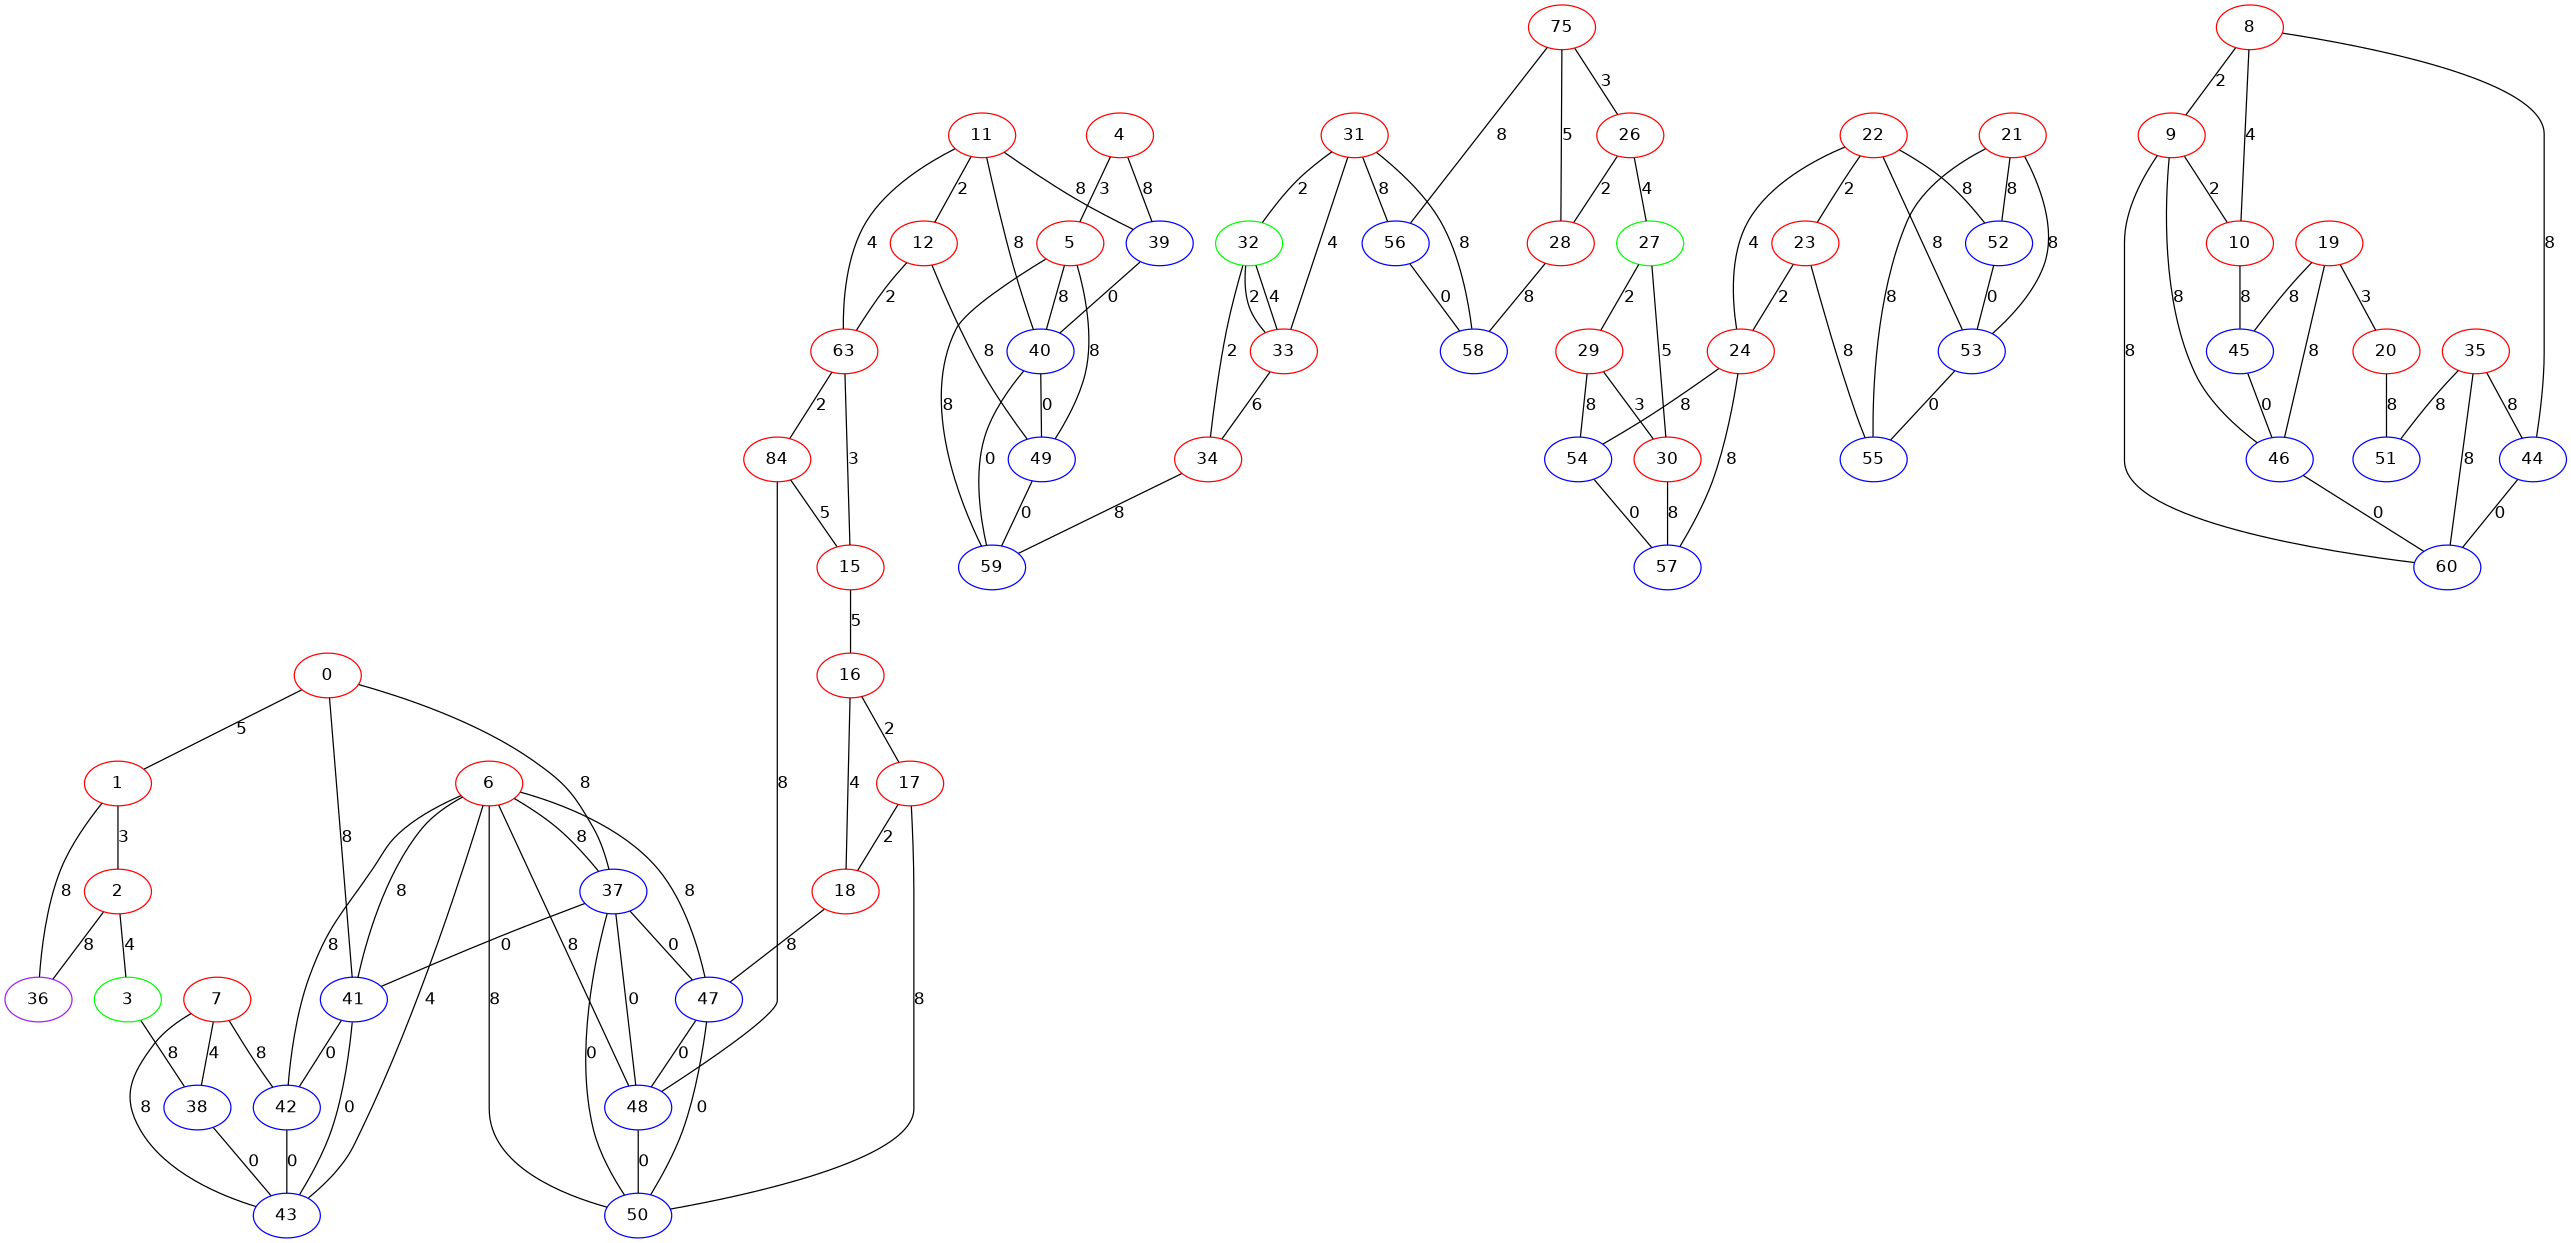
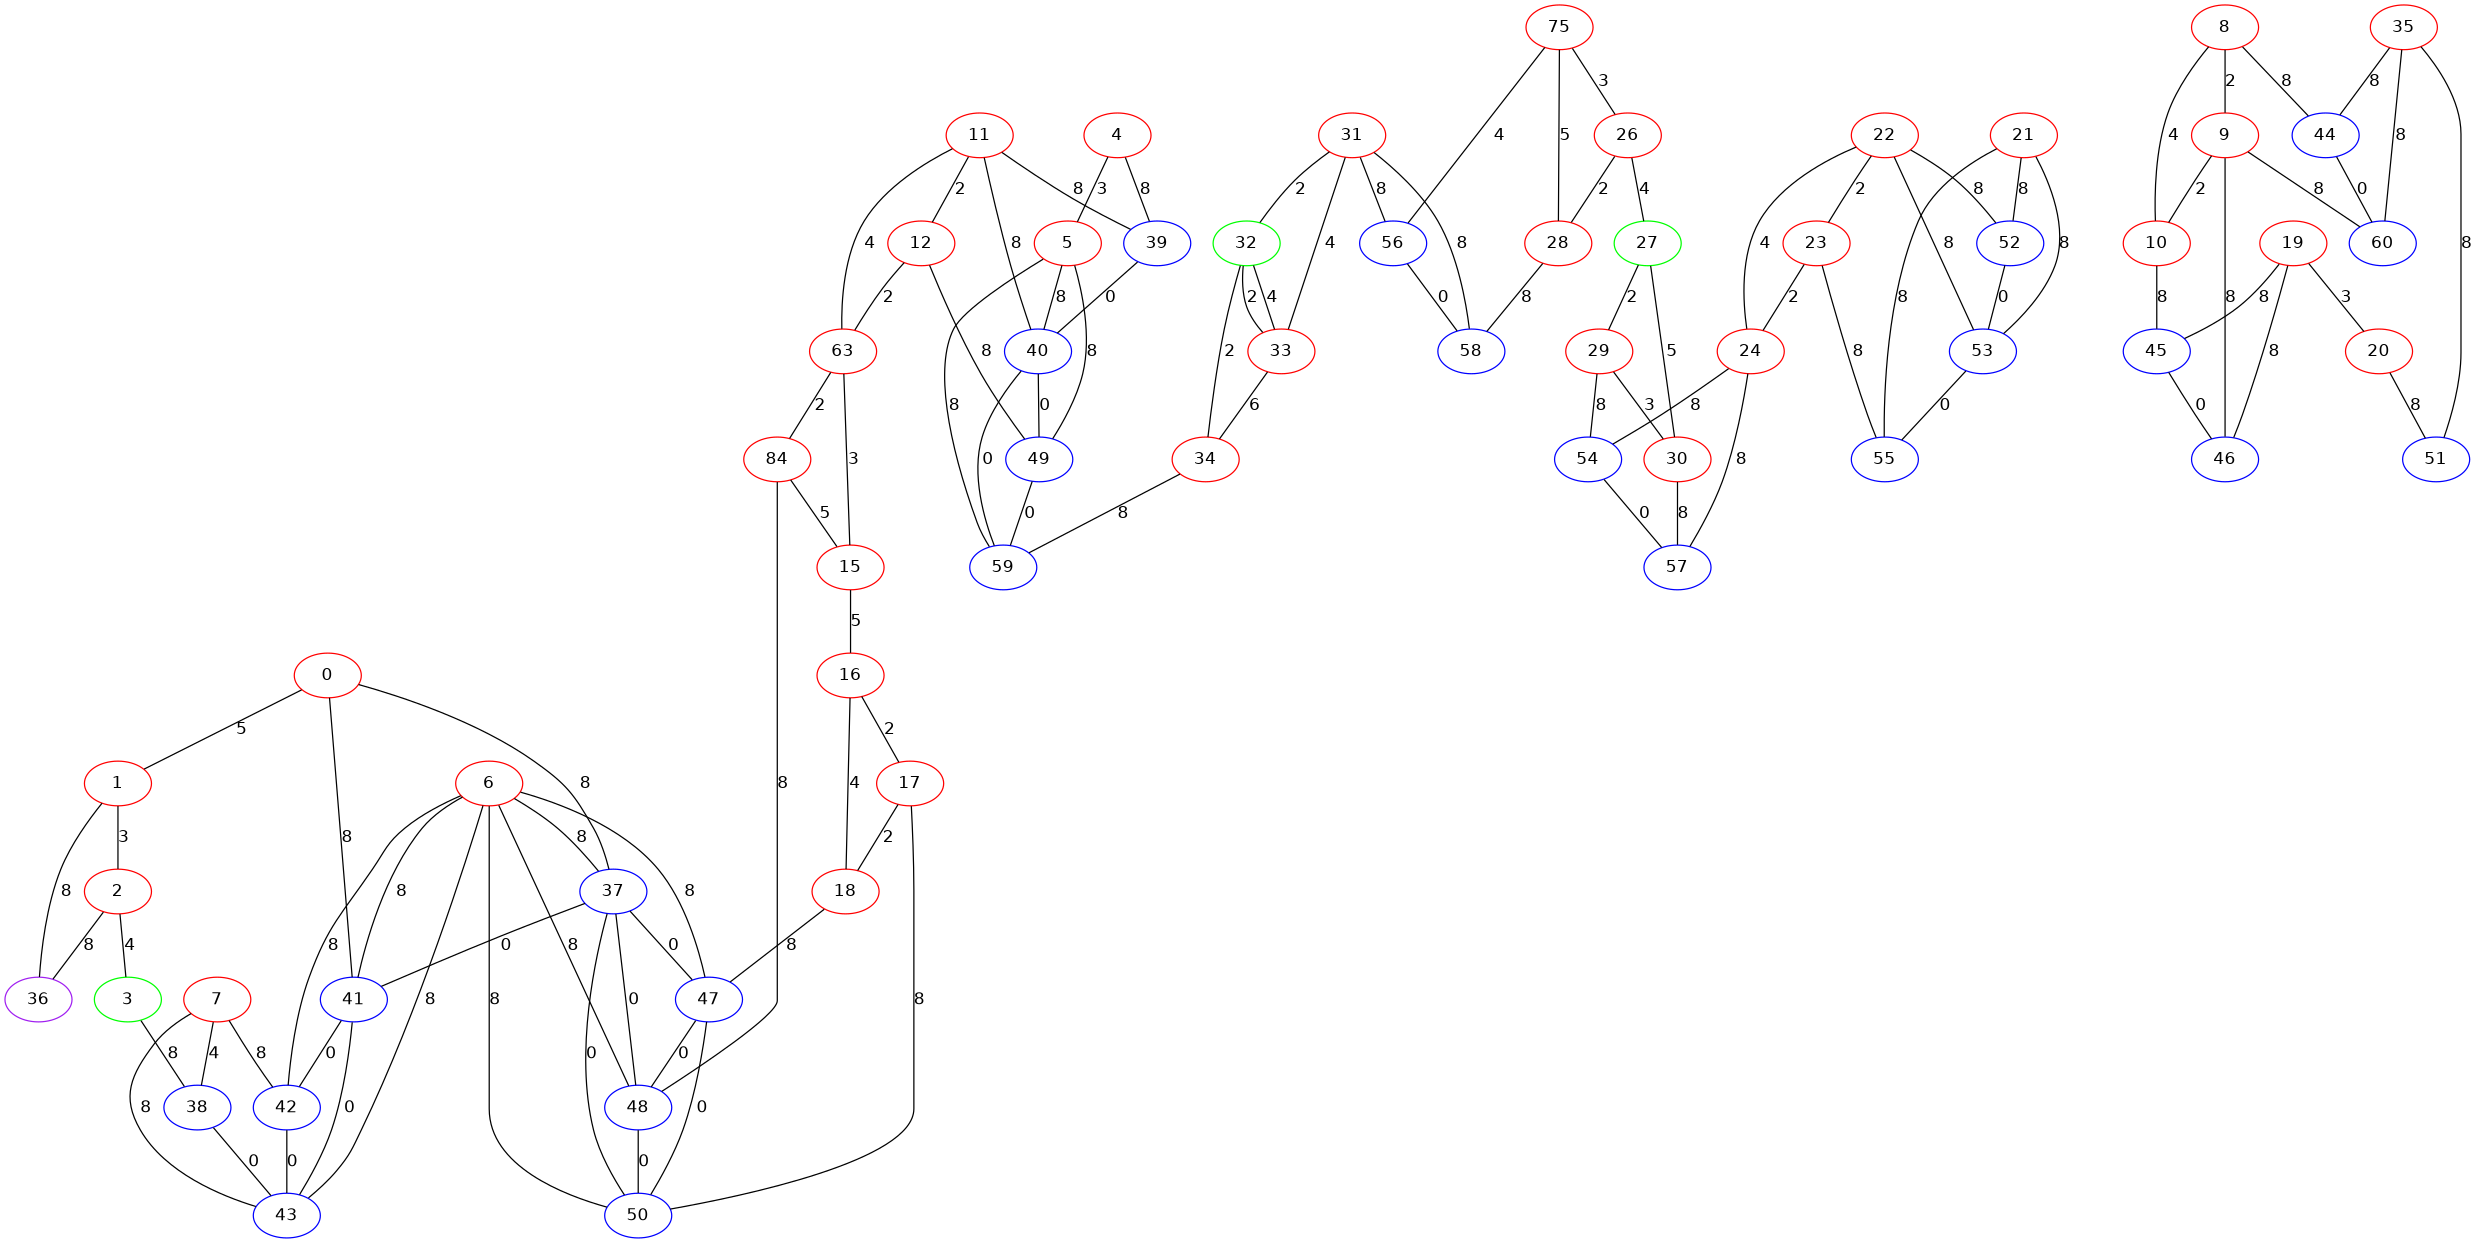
(1502, 135) -> (1500, 135)
(2364, 513) -> none
(431, 1000) -> (431, 1000)
